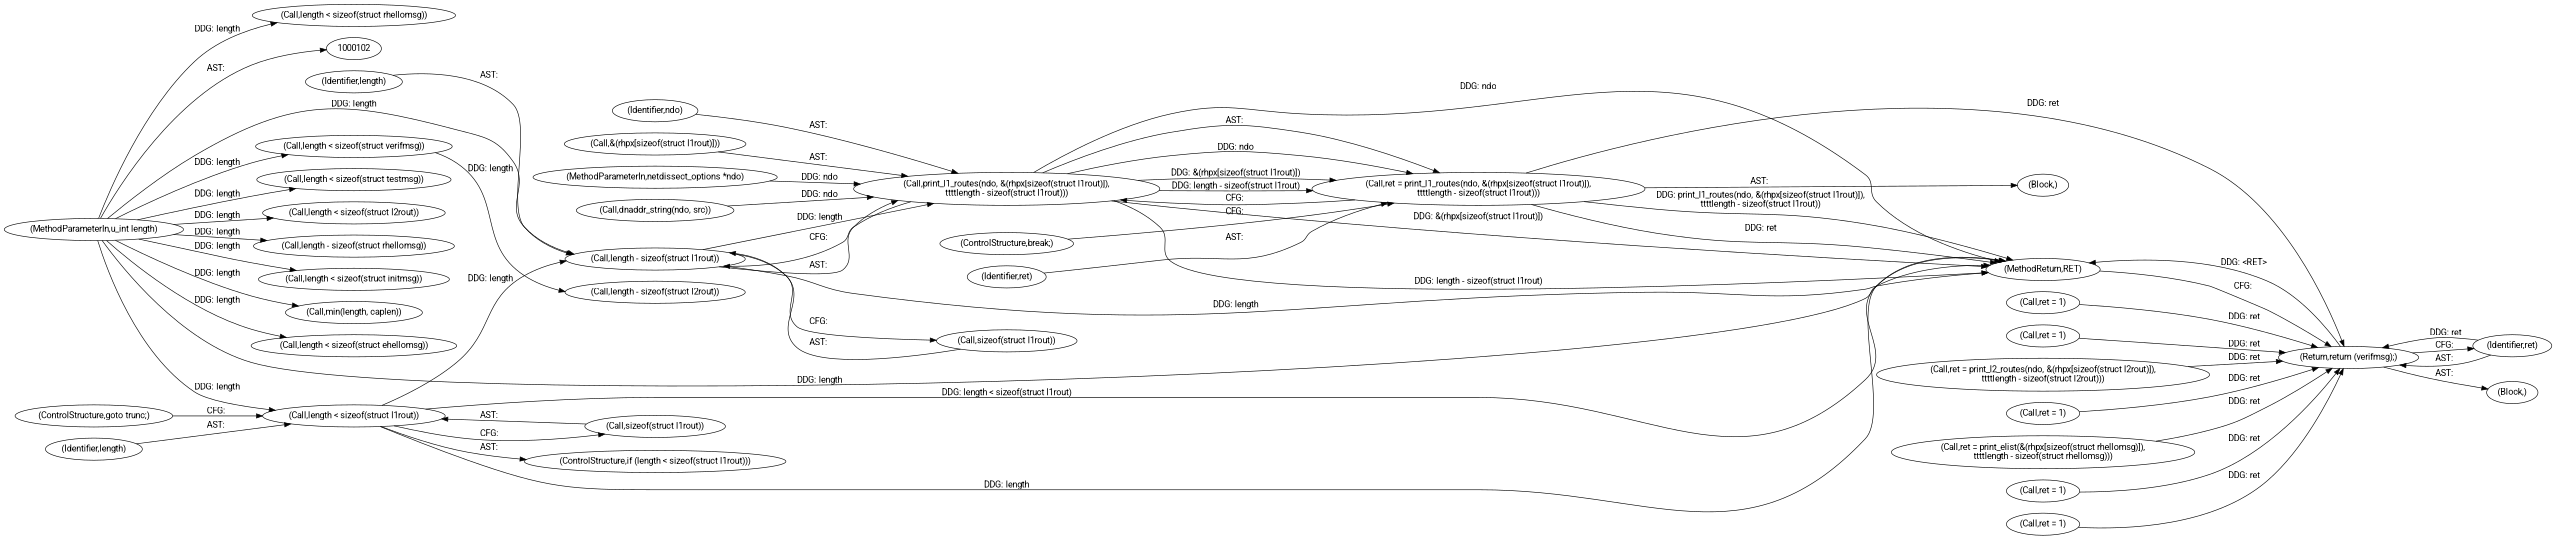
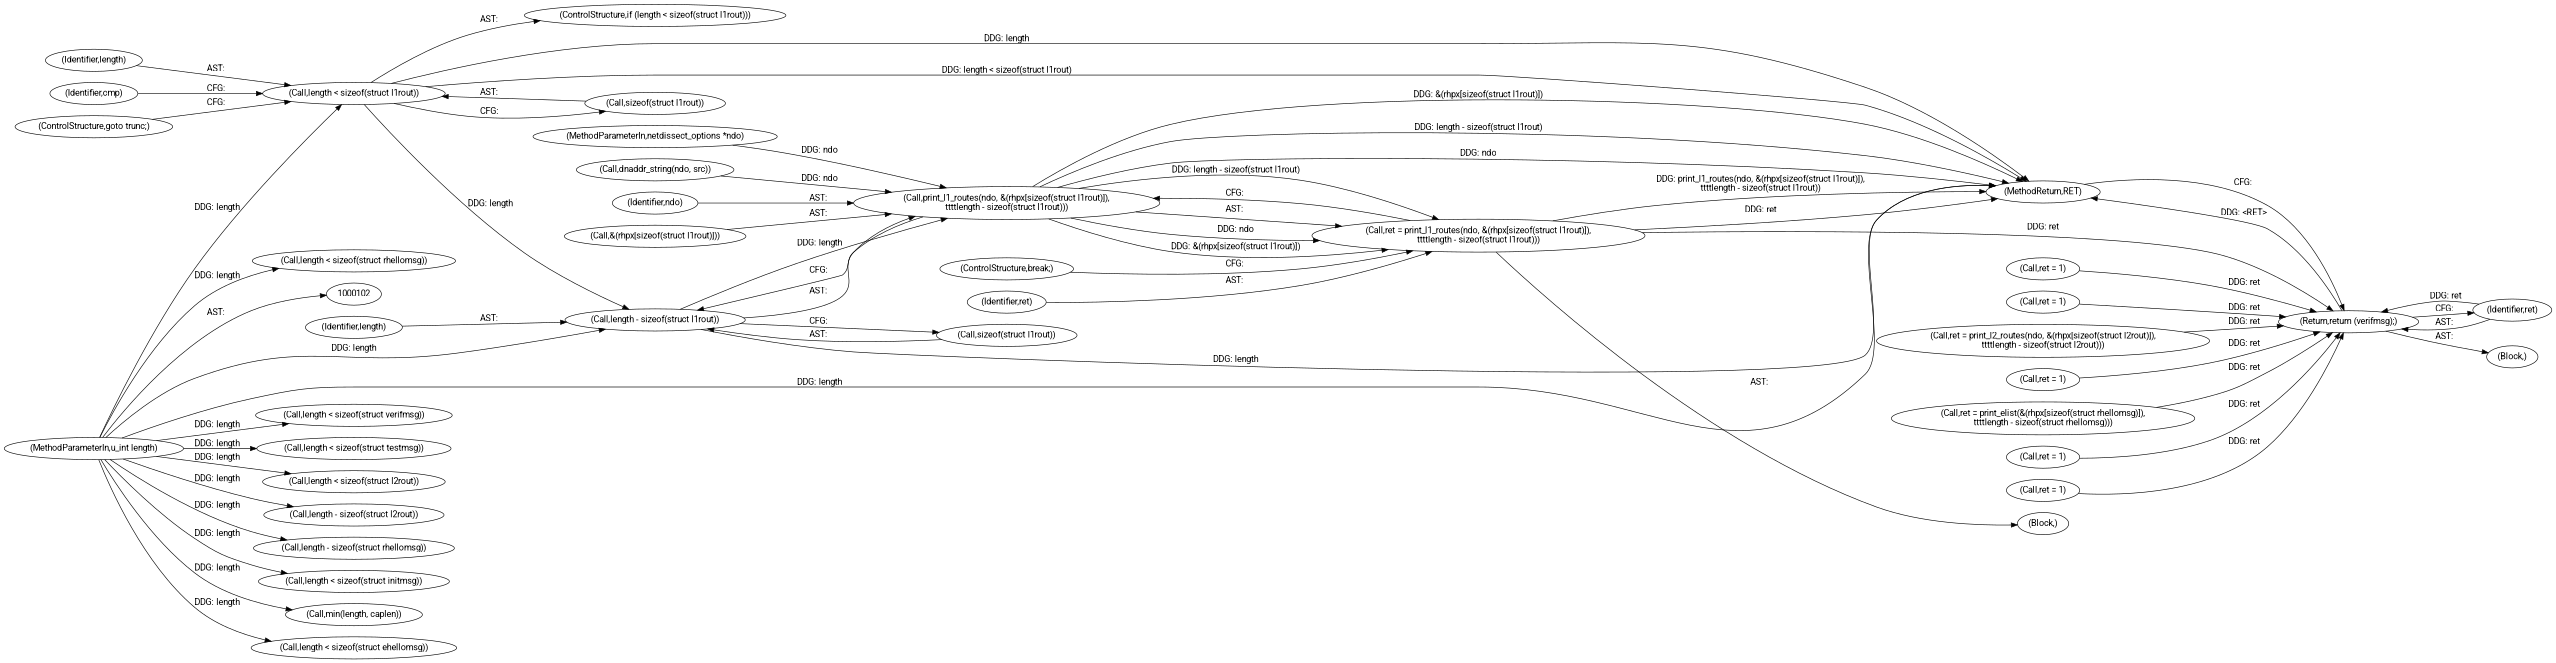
none -> (94, 94)
(492, 226) -> (204, 486)
